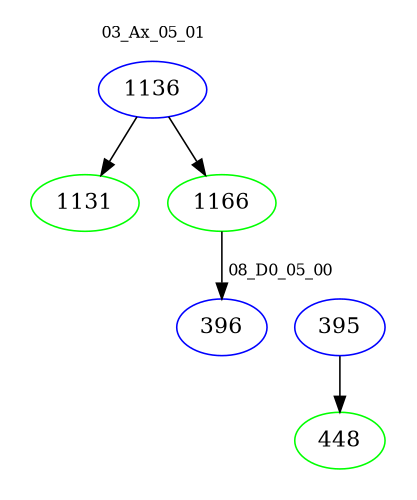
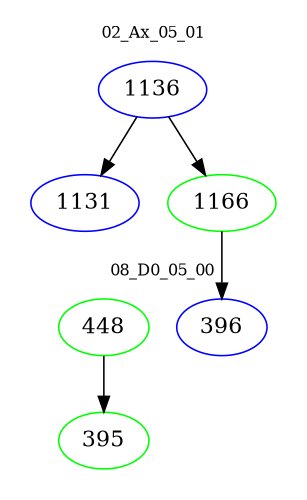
(153, 34) -> (153, 34)
(85, 203) -> (85, 203)
(340, 327) -> (104, 441)
(340, 376) -> (104, 376)
